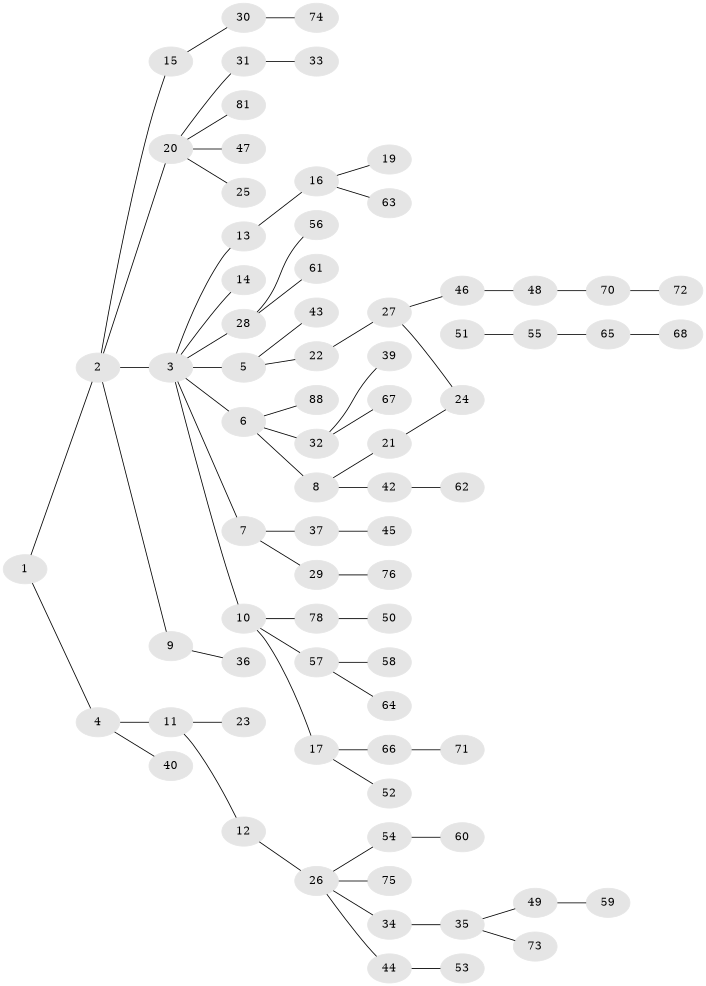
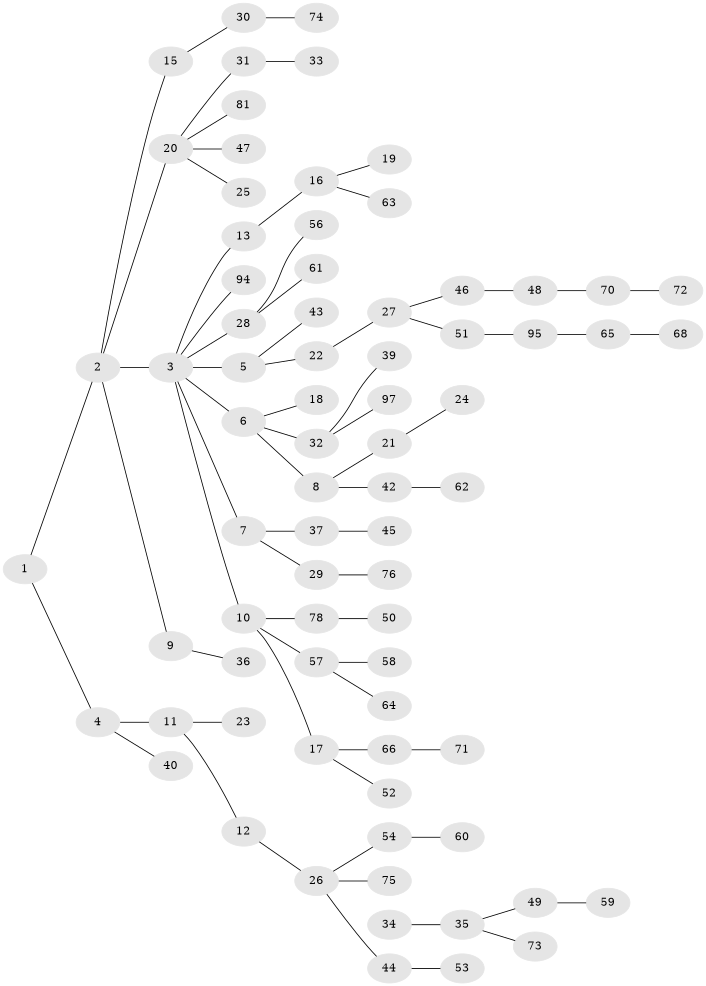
(244, 280) -> (244, 280)
(535, 334) -> (535, 334)
(428, 355) -> (426, 324)
(317, 400) -> (317, 400)
(389, 400) -> (389, 400)
(353, 903) -> none
